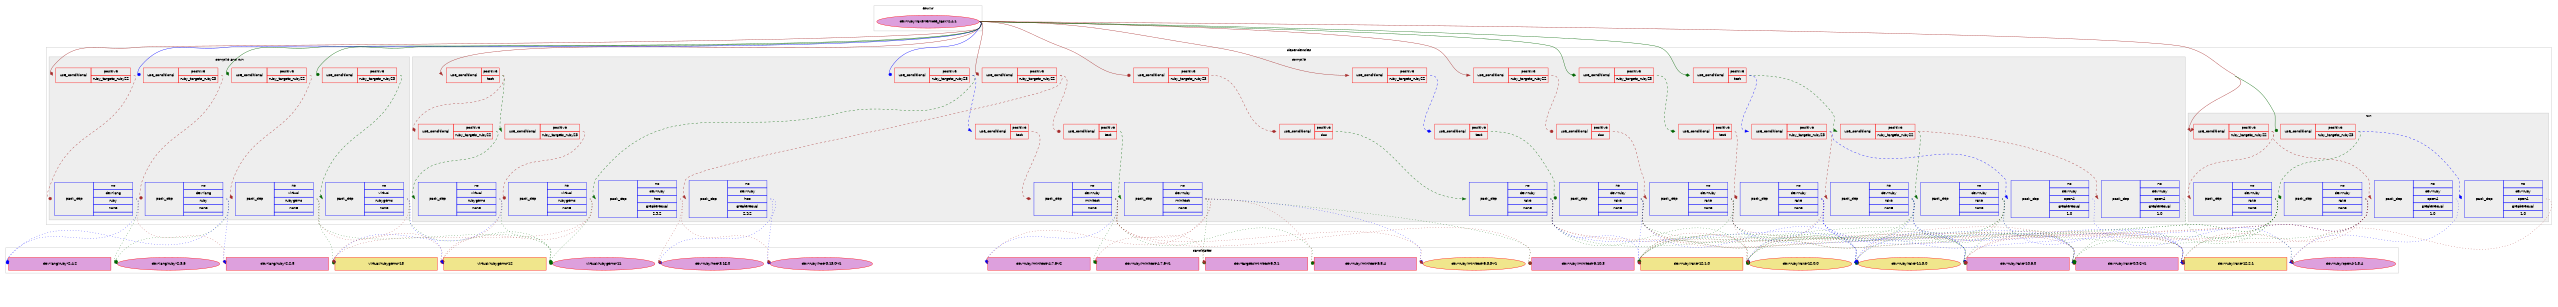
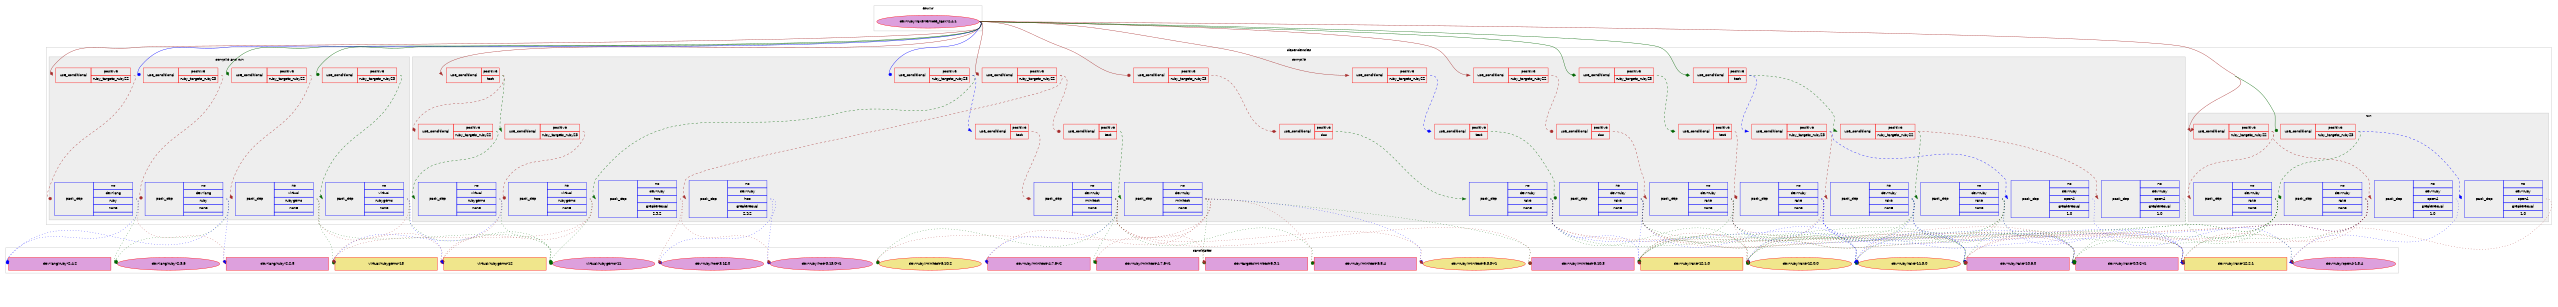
none -> (930, 264)
